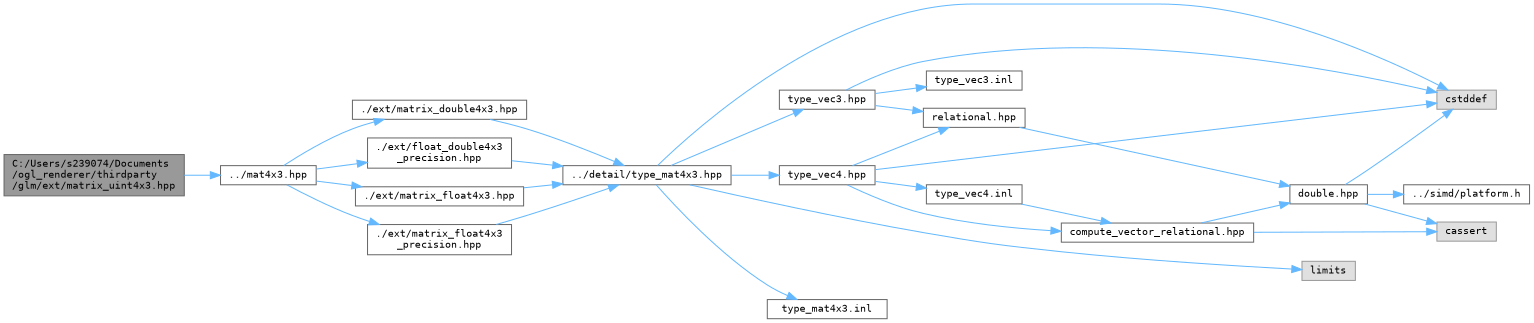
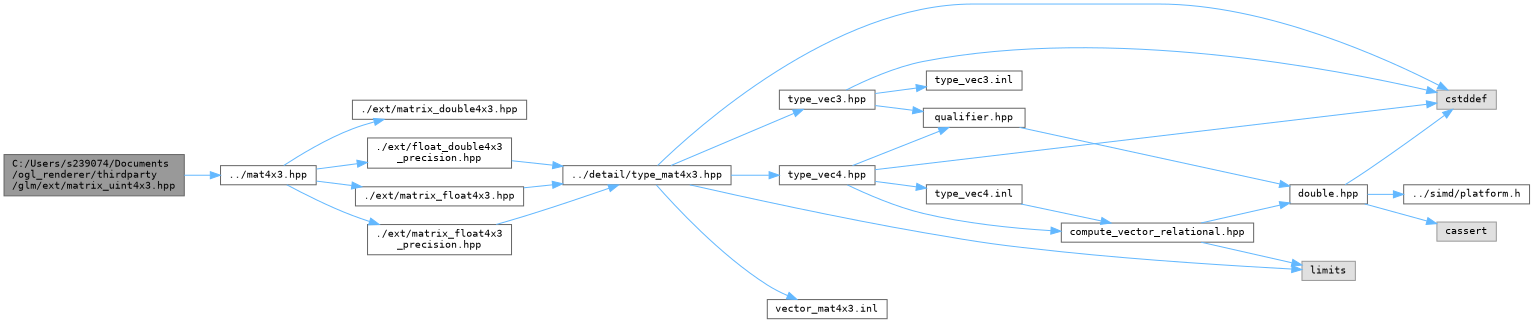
(974, 118) -> (974, 118)
(553, 138) -> none
(1340, 232) -> (1246, 253)
(827, 309) -> (827, 309)
